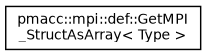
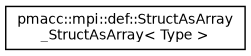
(103, 28) -> (125, 28)
